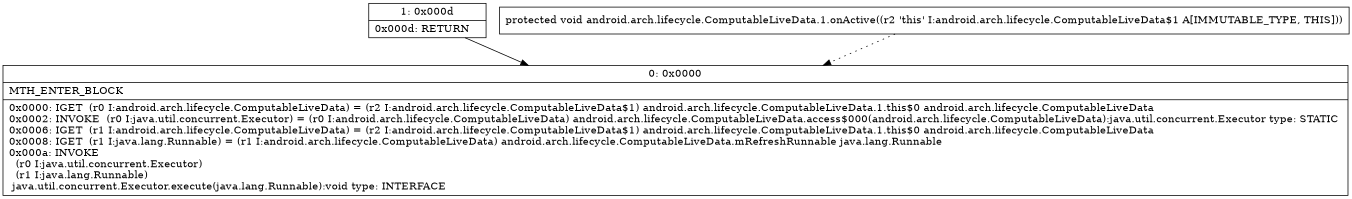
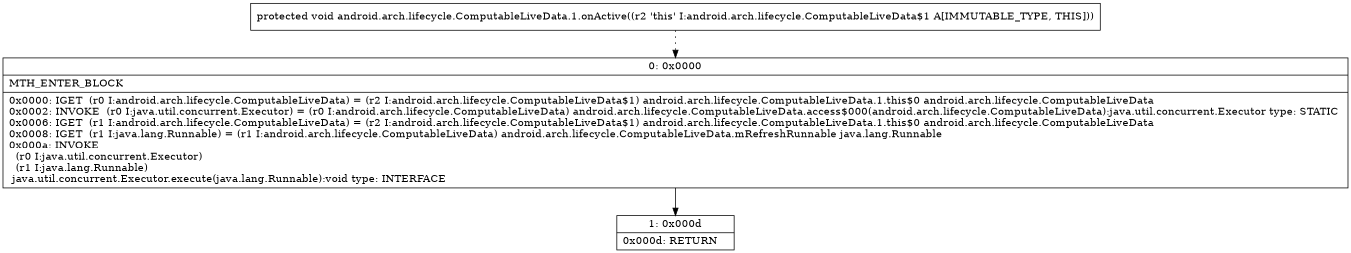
(493, 50) -> (675, 198)
